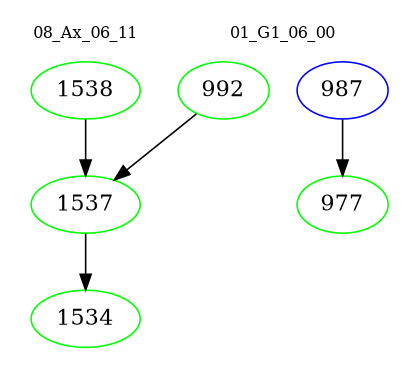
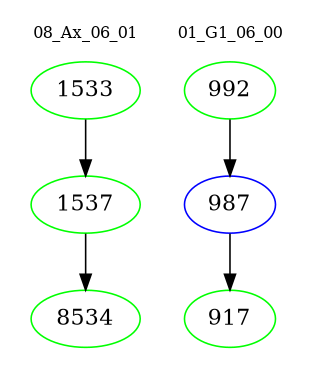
(86, 34) -> (86, 34)
(86, 90) -> (86, 90)
(176, 131) -> (230, 140)
(343, 205) -> (230, 319)
(86, 319) -> (86, 319)
